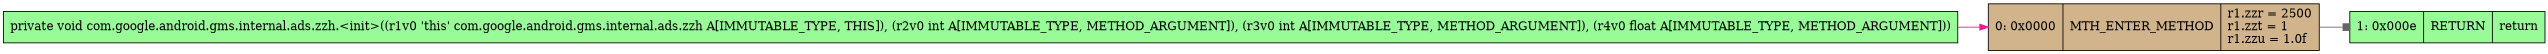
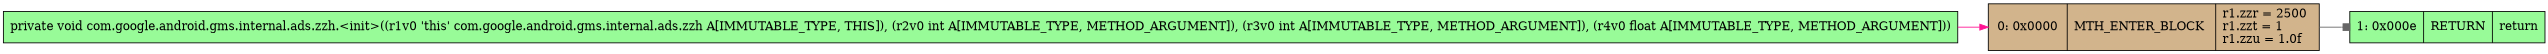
(2142, 27) -> (2139, 27)
